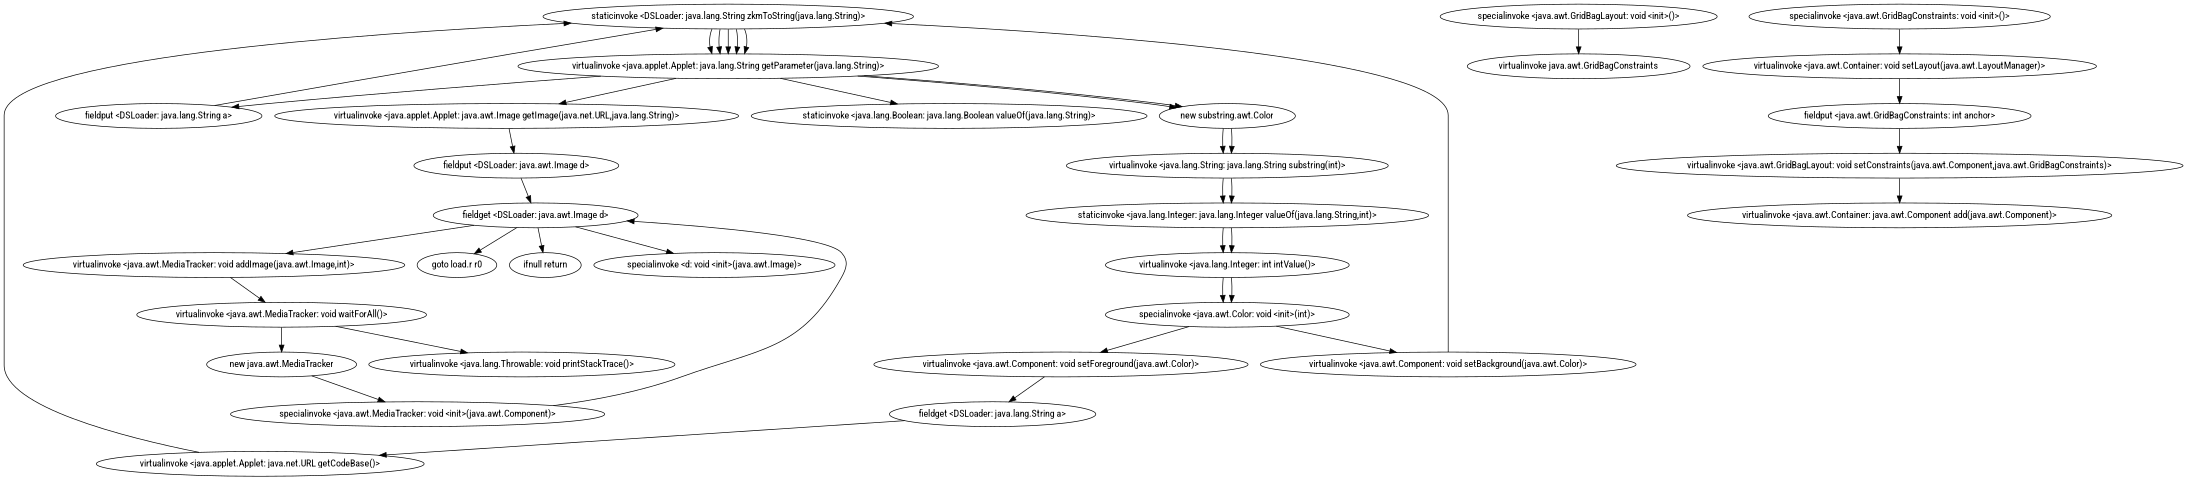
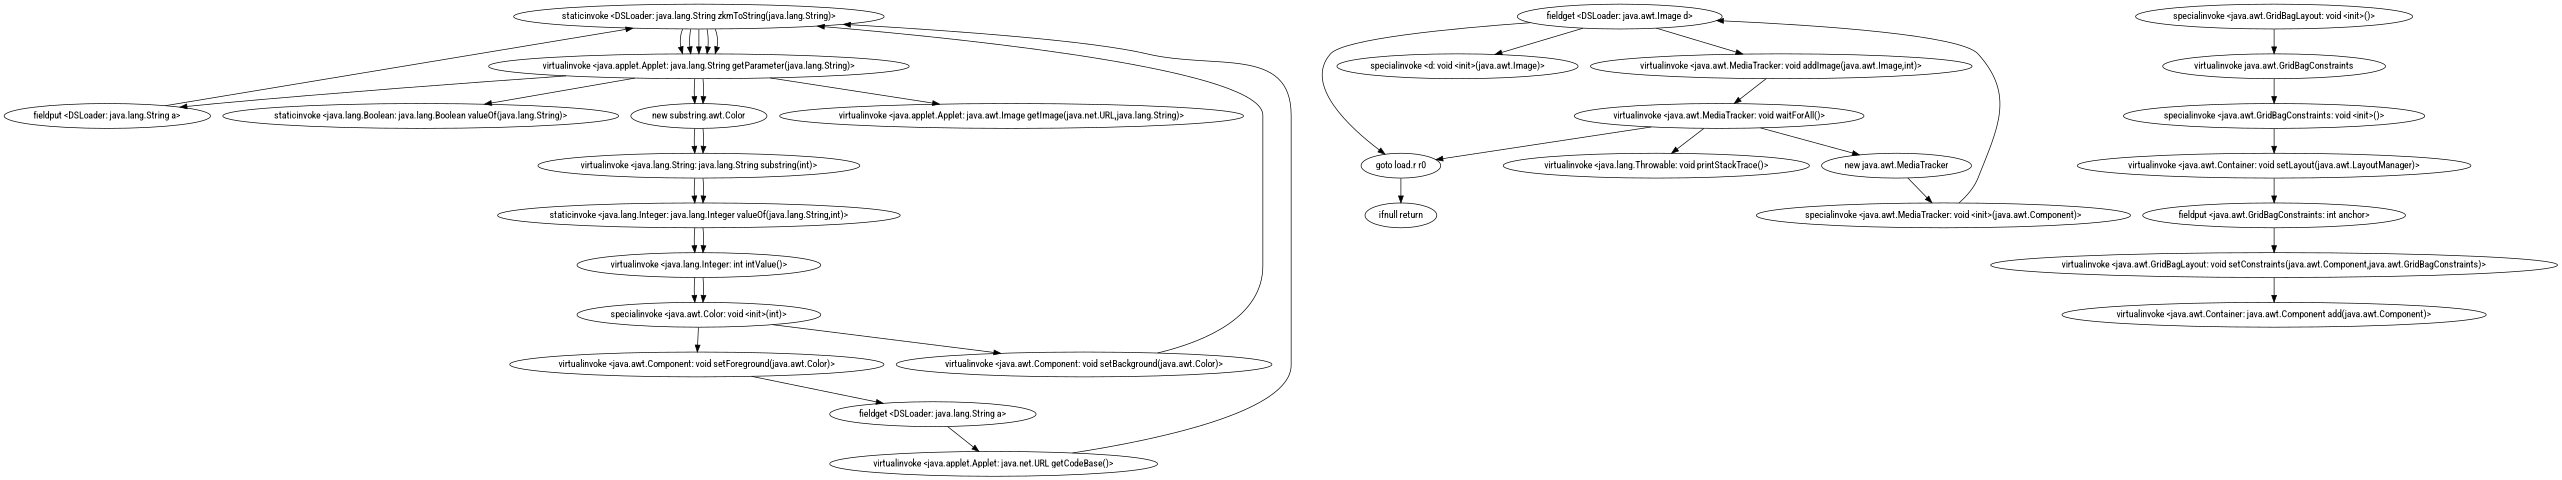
none -> (2274, 88)
none -> (1547, 143)
(516, 166) -> none
(540, 237) -> (1401, 187)
